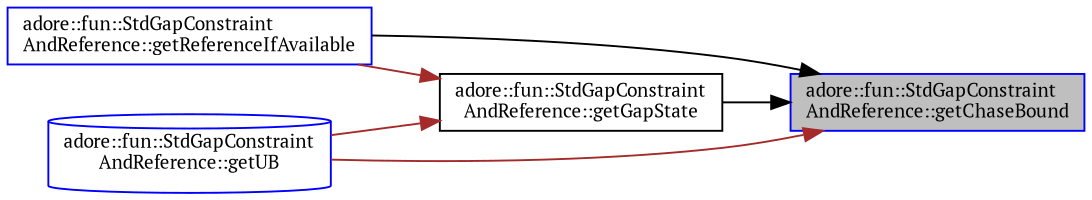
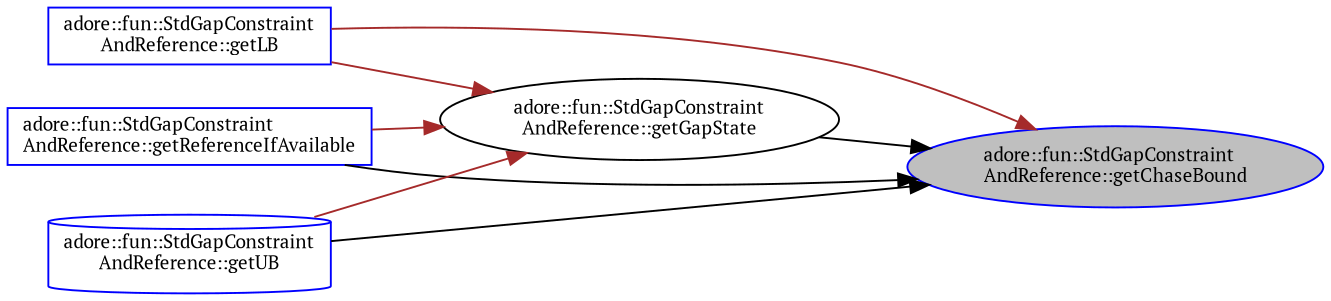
none -> (190, 36)
(581, 102) -> (640, 119)
(937, 102) -> (1115, 167)
(568, 159) -> (621, 214)
